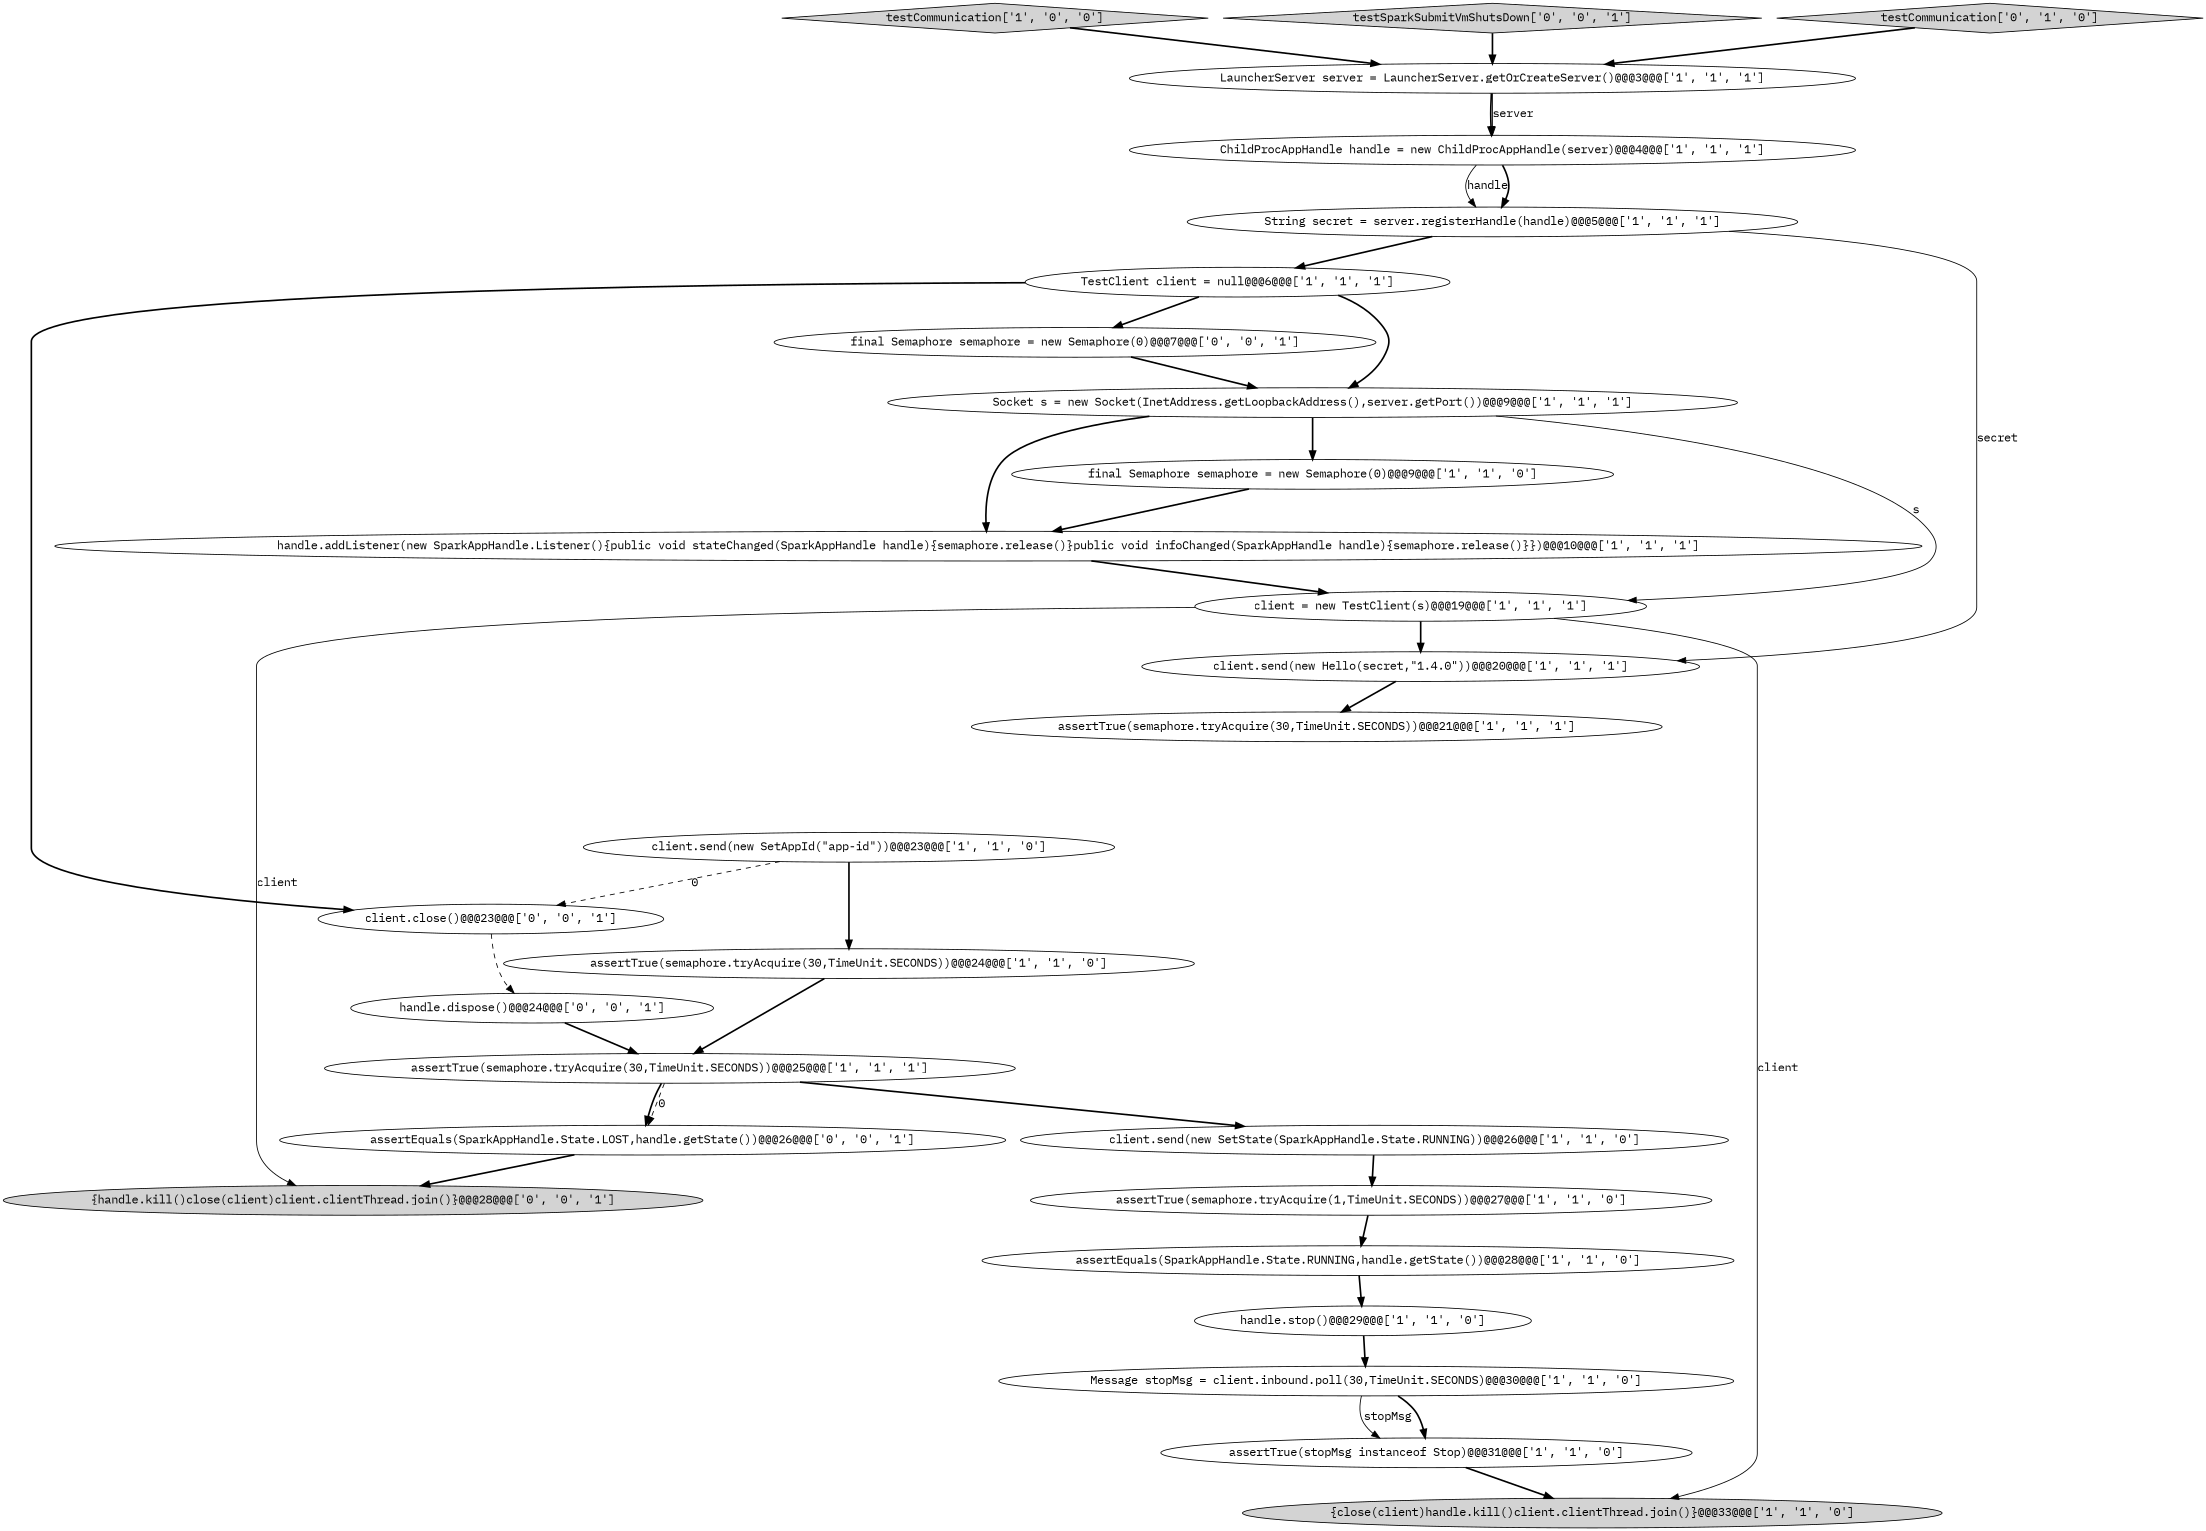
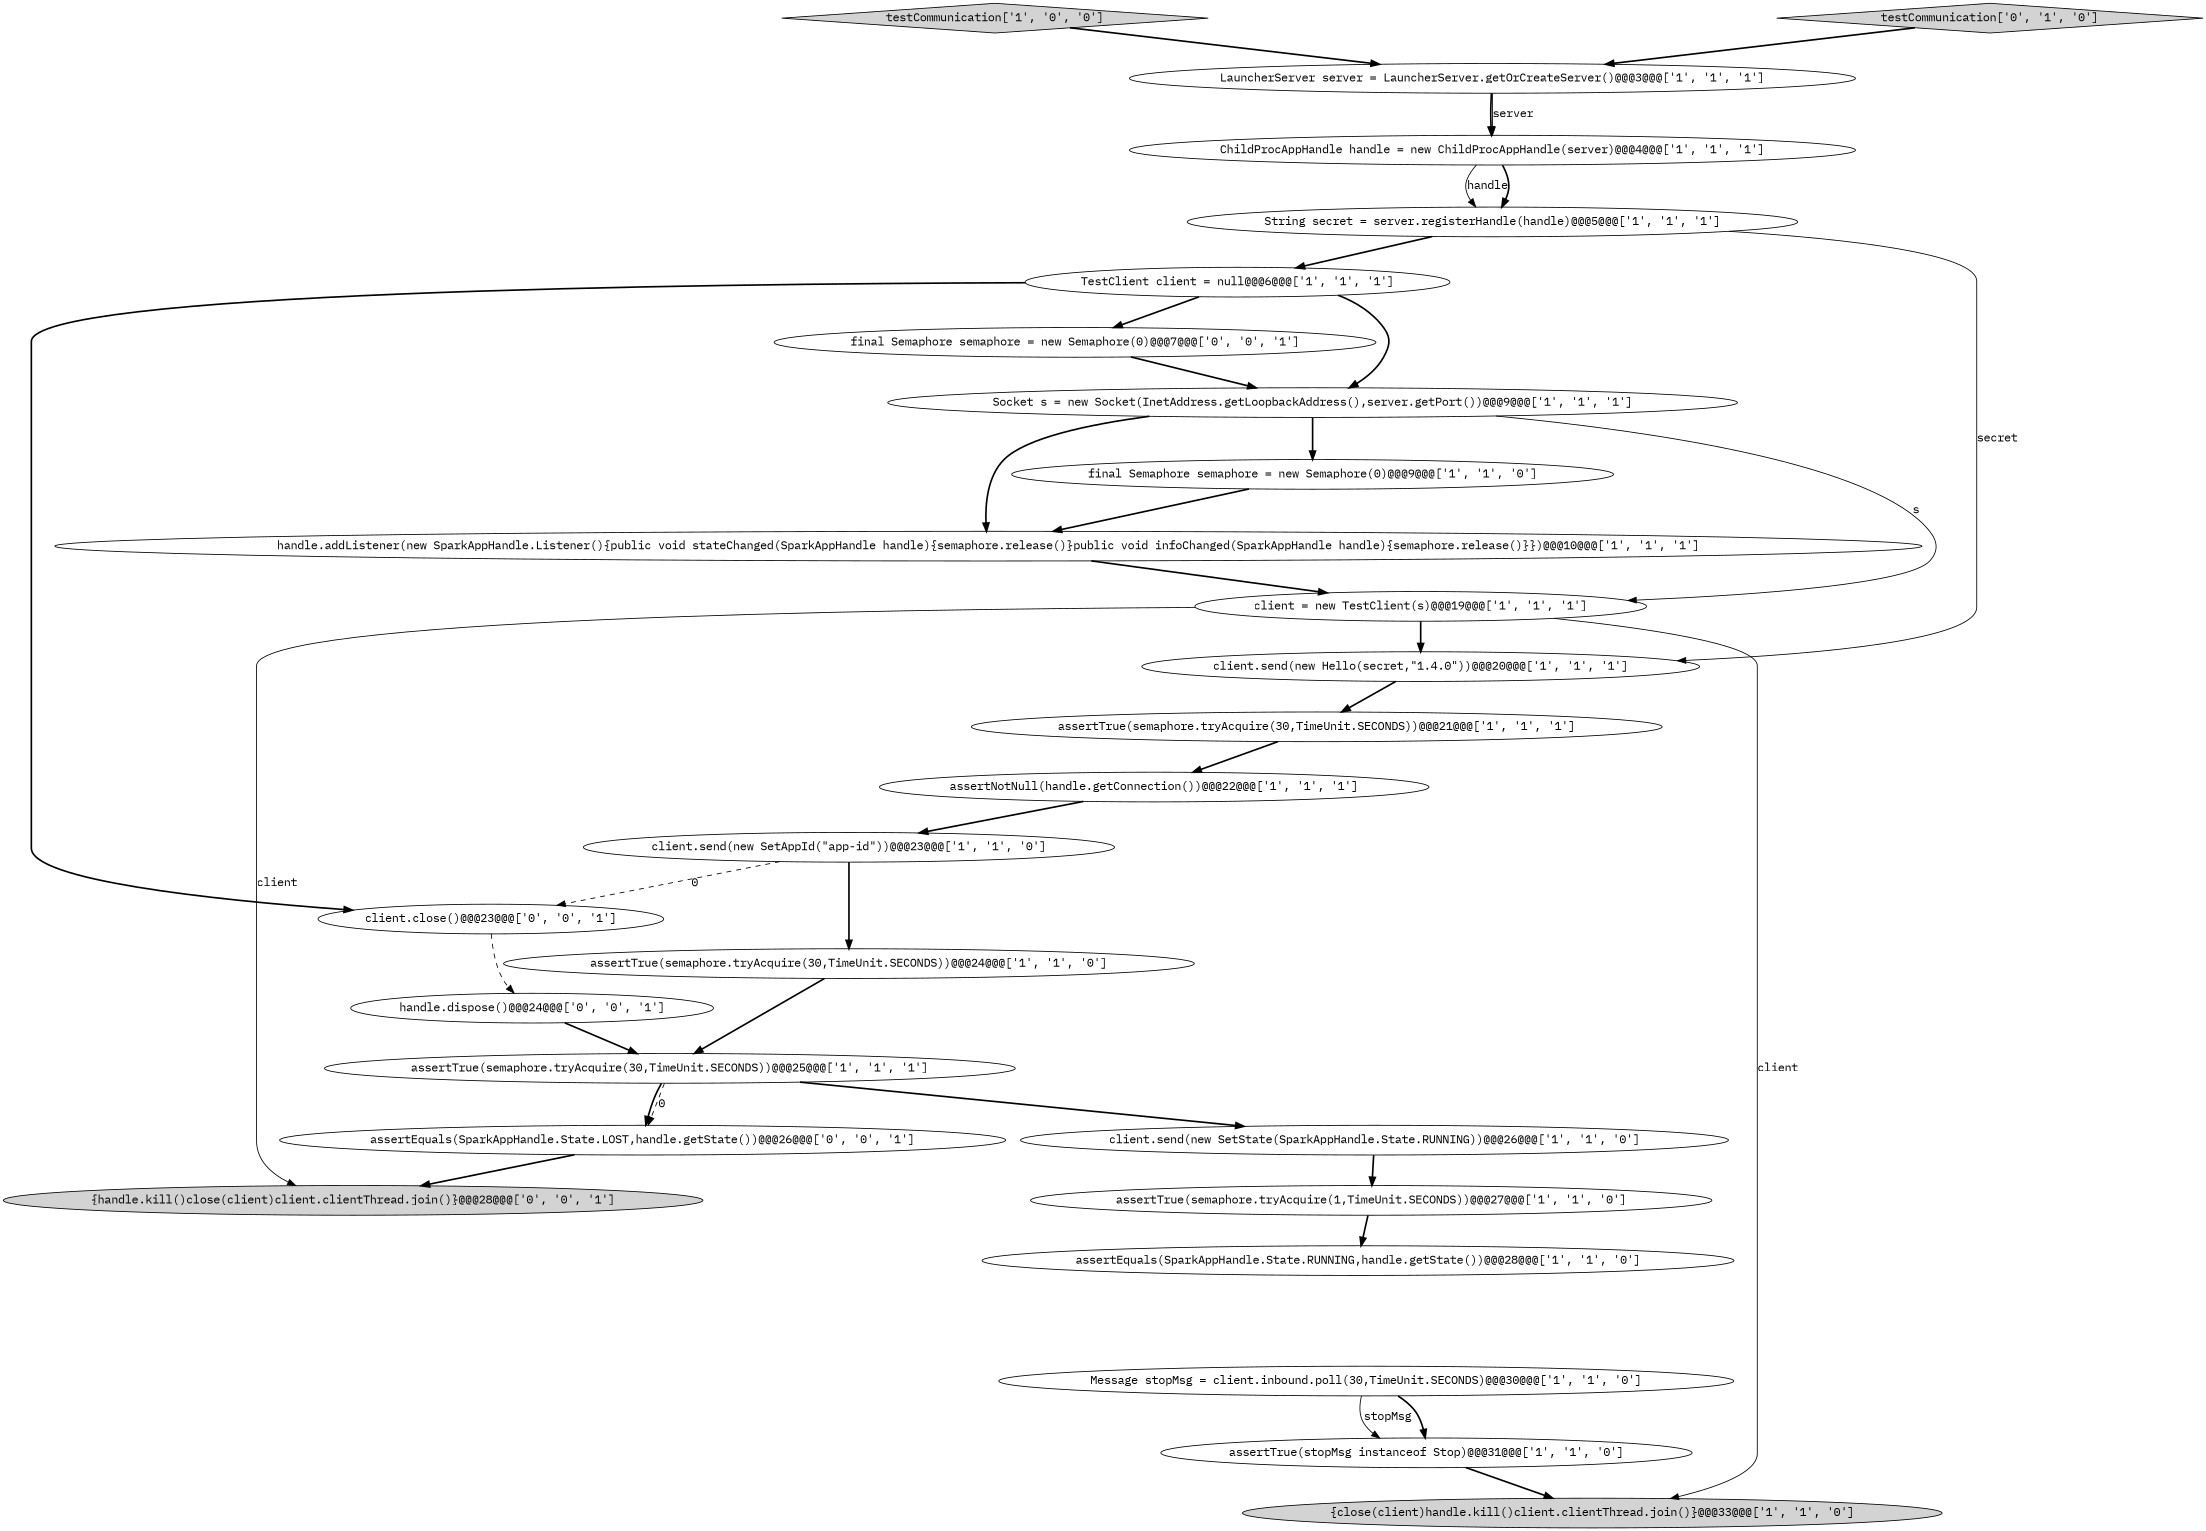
(1492, 18) -> none
none -> (1154, 787)
(1363, 1321) -> none
